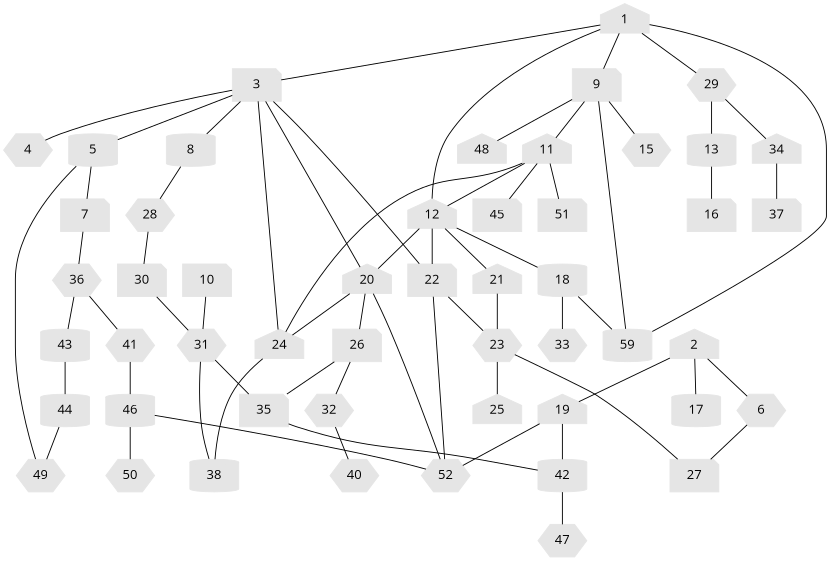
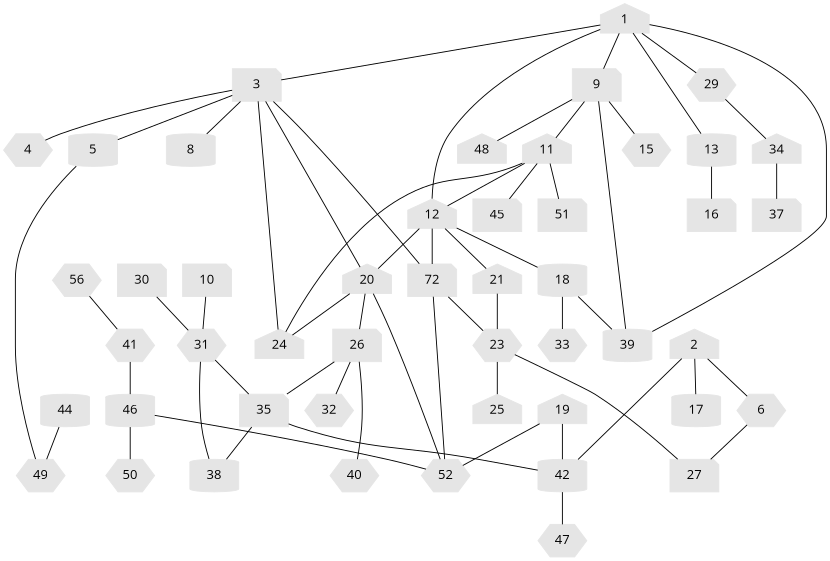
(712, 118) -> (667, 83)
(85, 215) -> none
(150, 215) -> none
(77, 280) -> (77, 280)
(432, 280) -> (432, 280)
(65, 345) -> none
(627, 345) -> (627, 345)
(624, 380) -> (630, 409)
(227, 403) -> (239, 443)
(342, 443) -> (362, 411)
